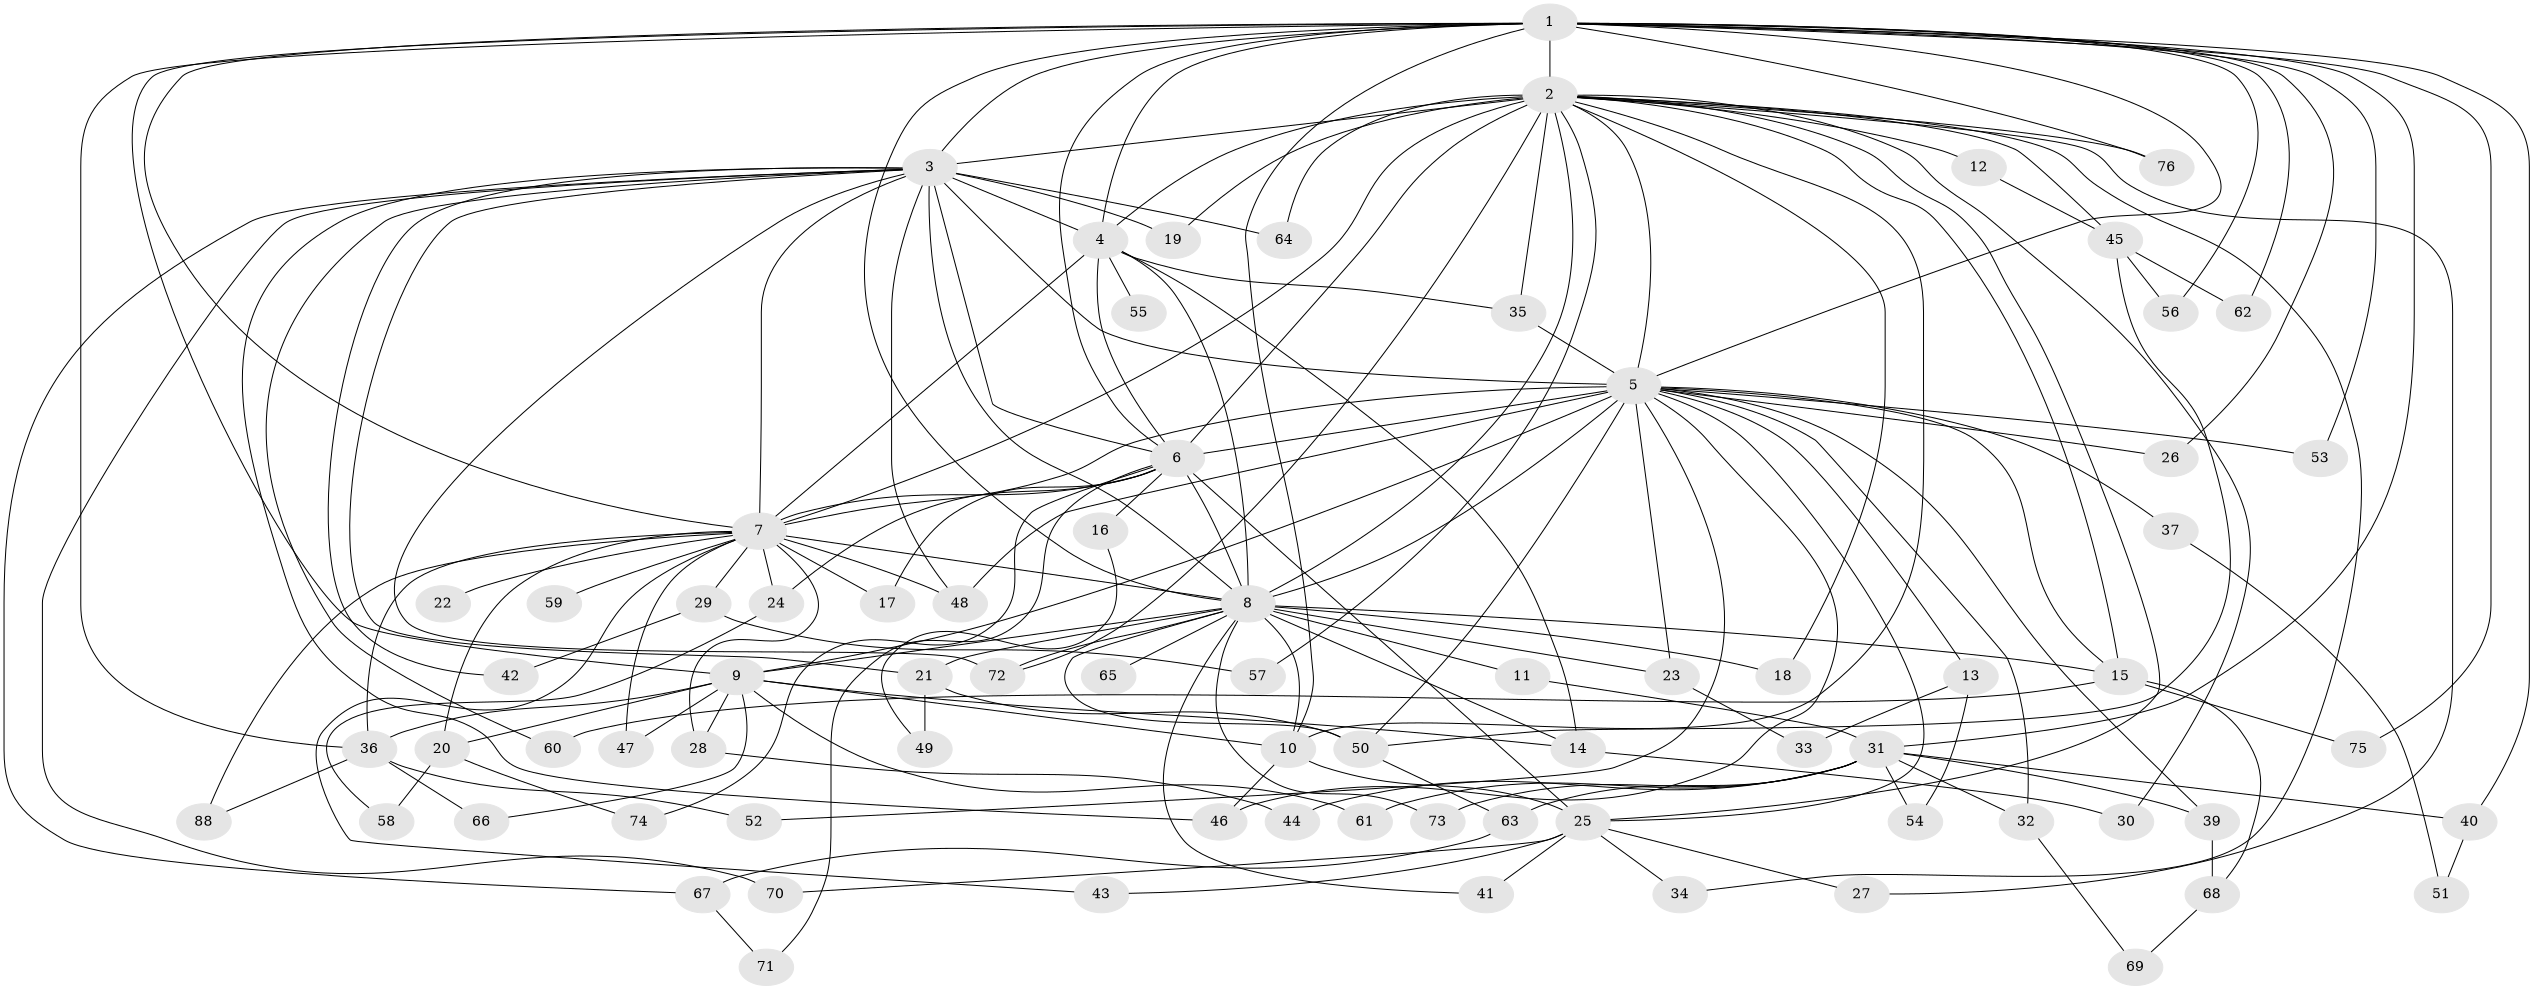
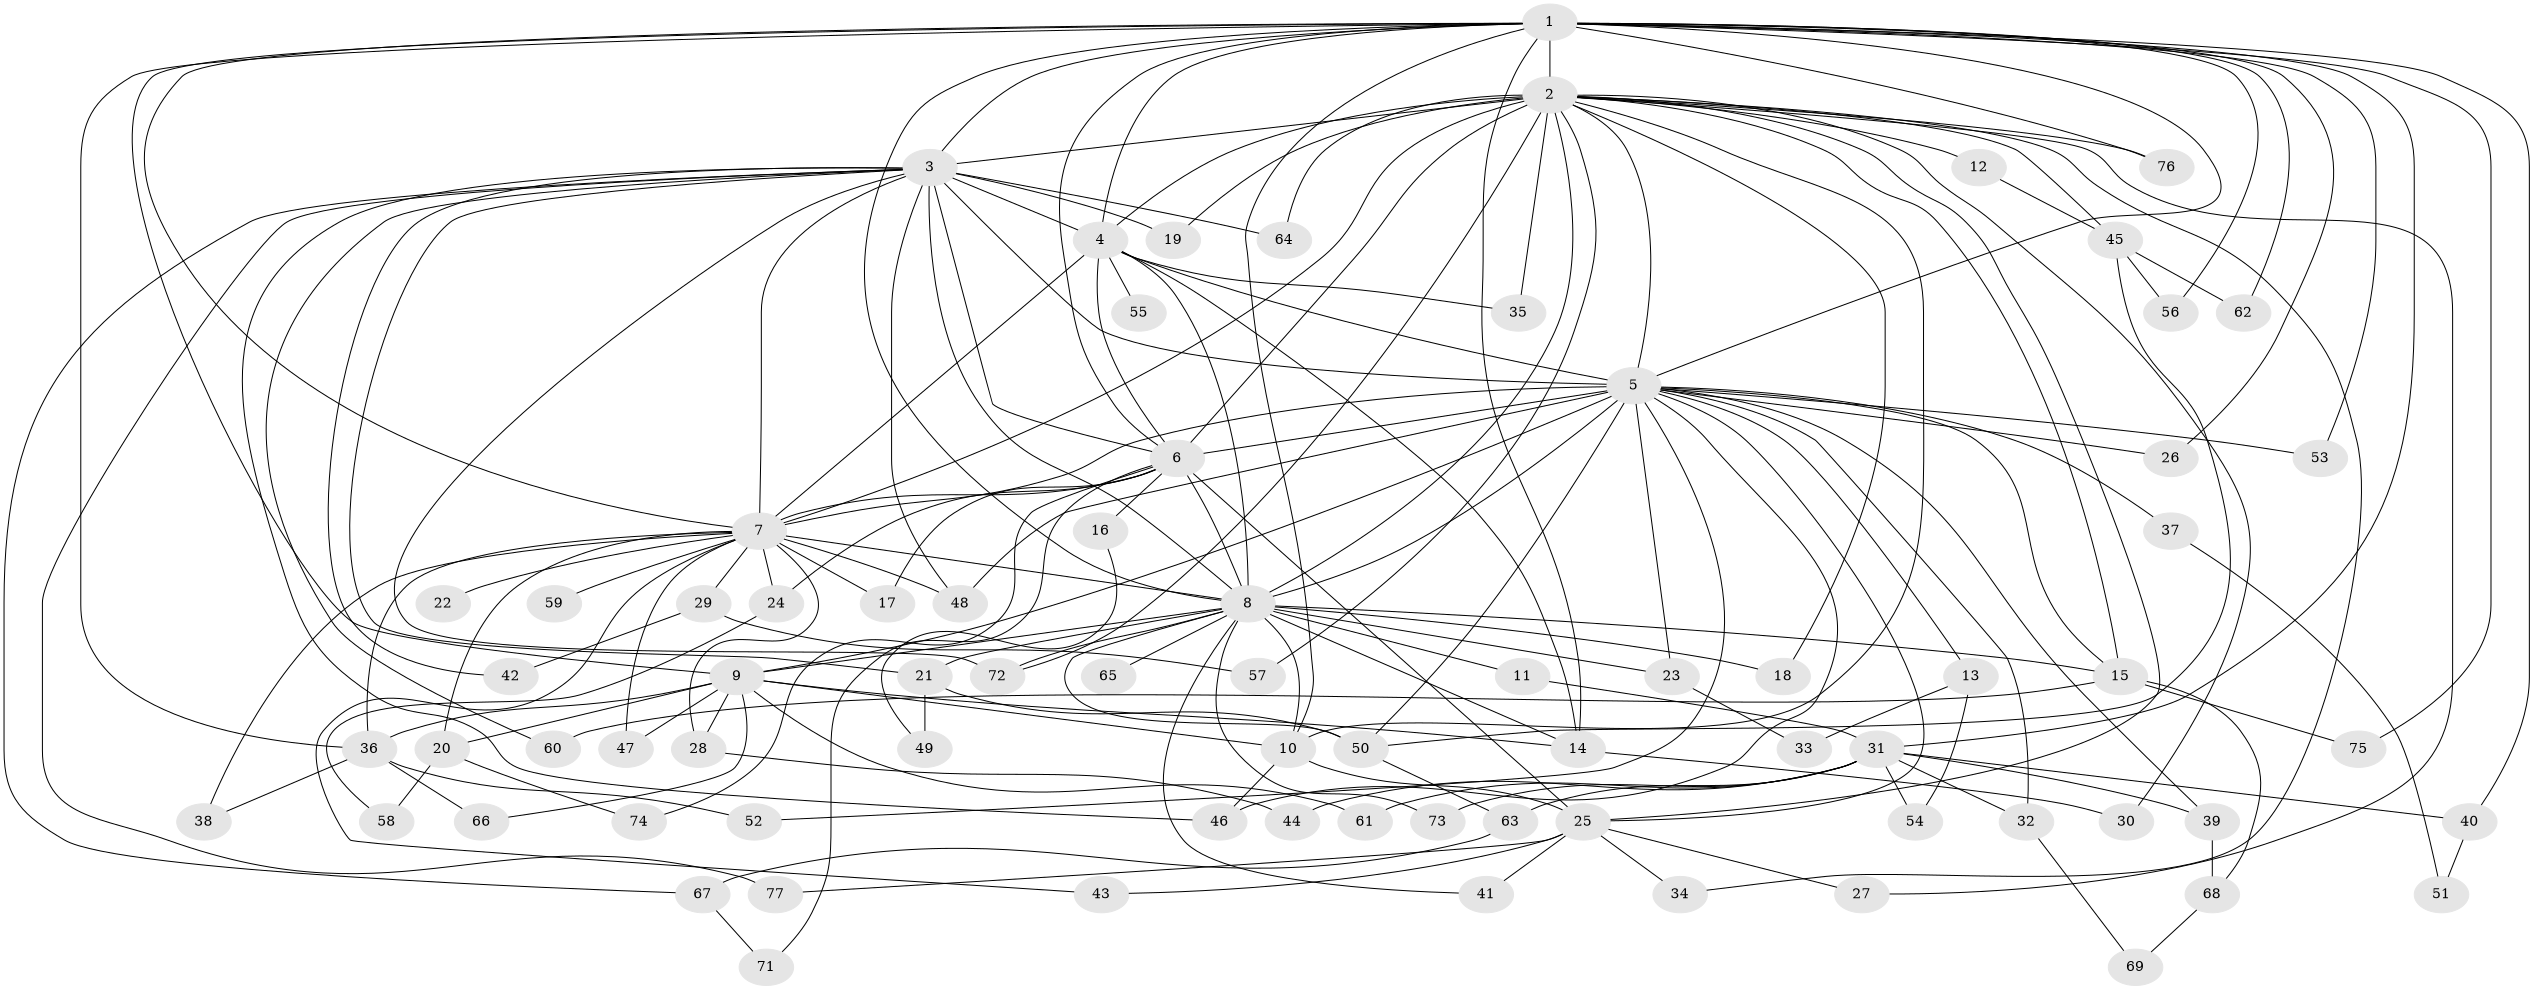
(1576, 349) -> (1362, 326)
none -> (1486, 369)
(204, 822) -> (204, 822)
(775, 895) -> (775, 895)
